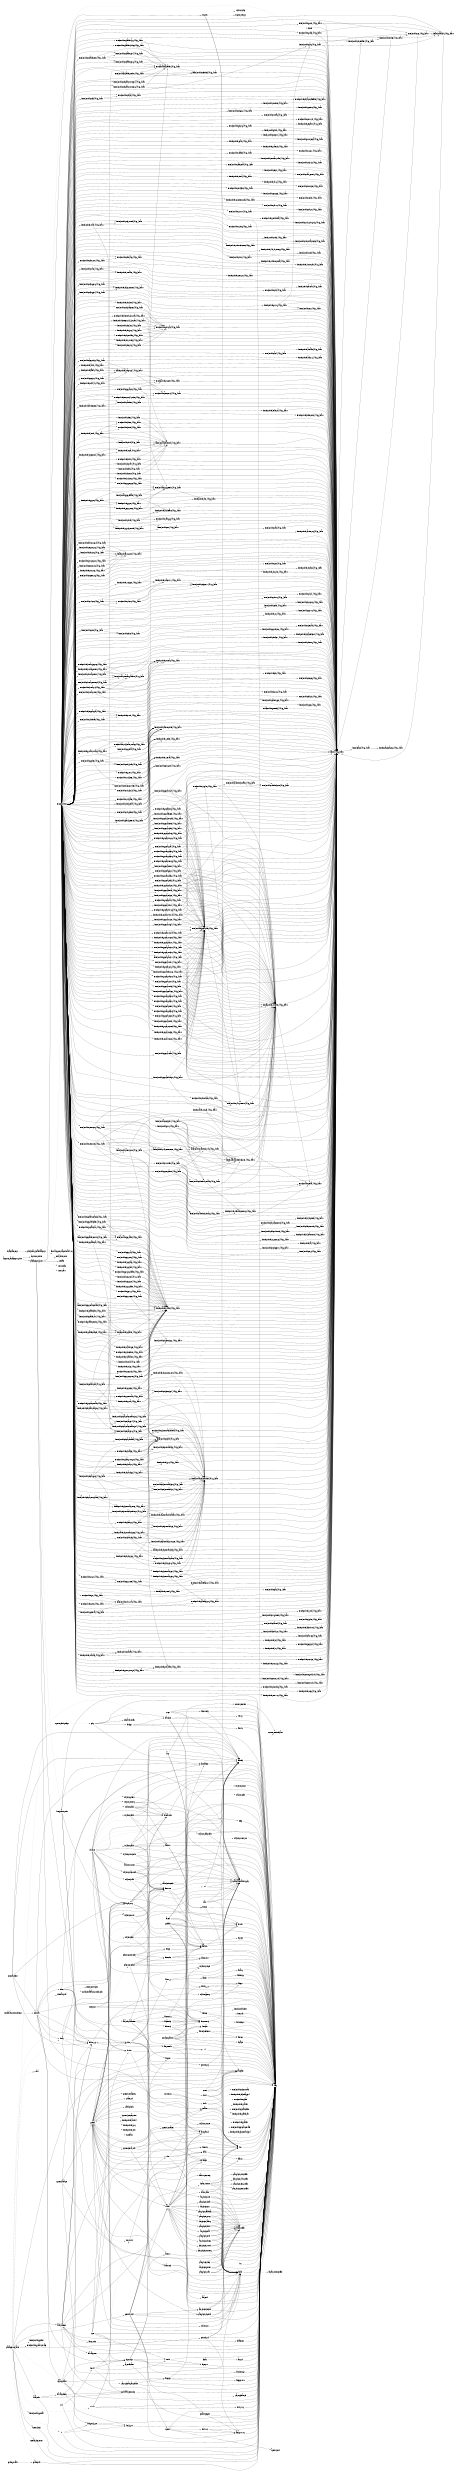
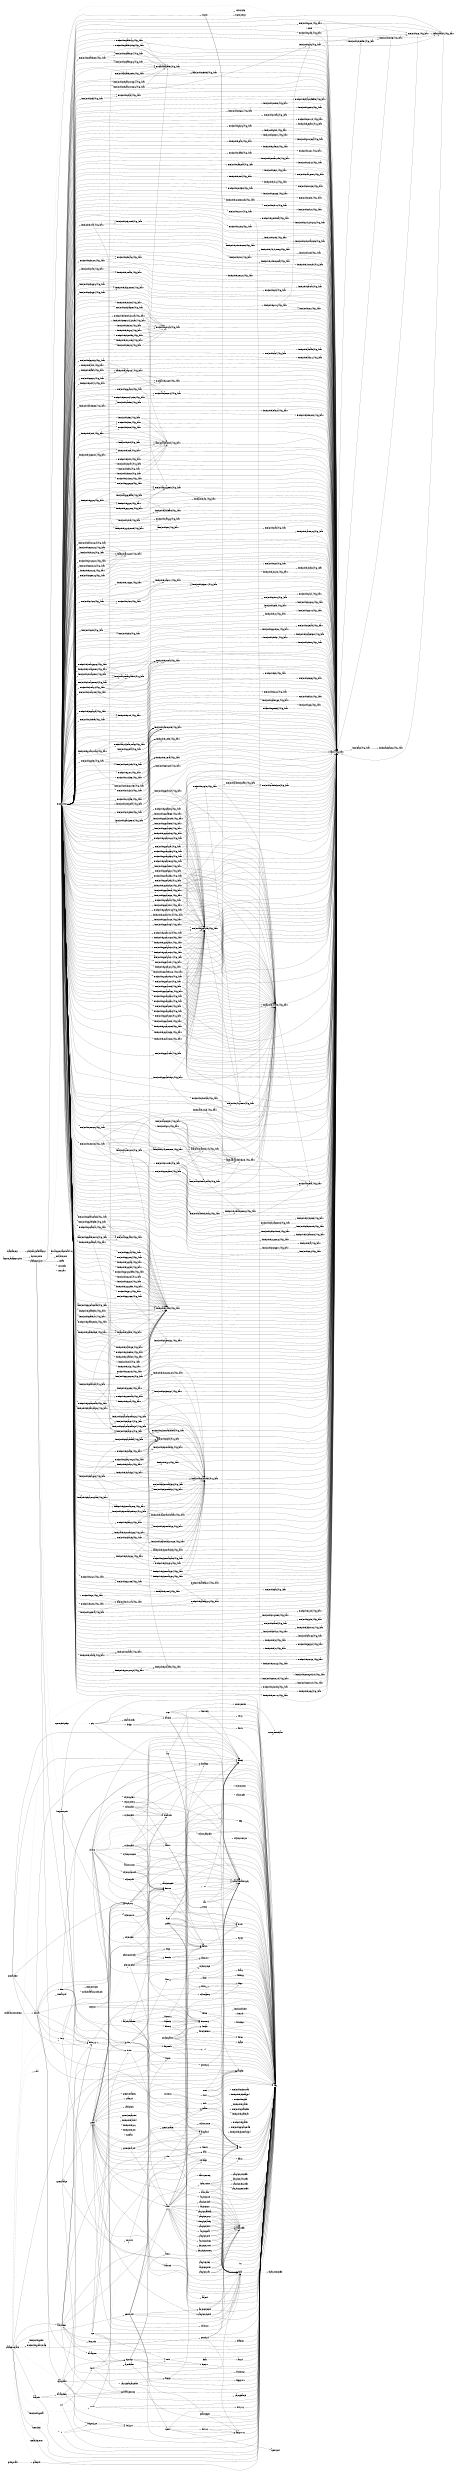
(62, 2039) -> (62, 2039)
(205, 2222) -> (205, 2222)
